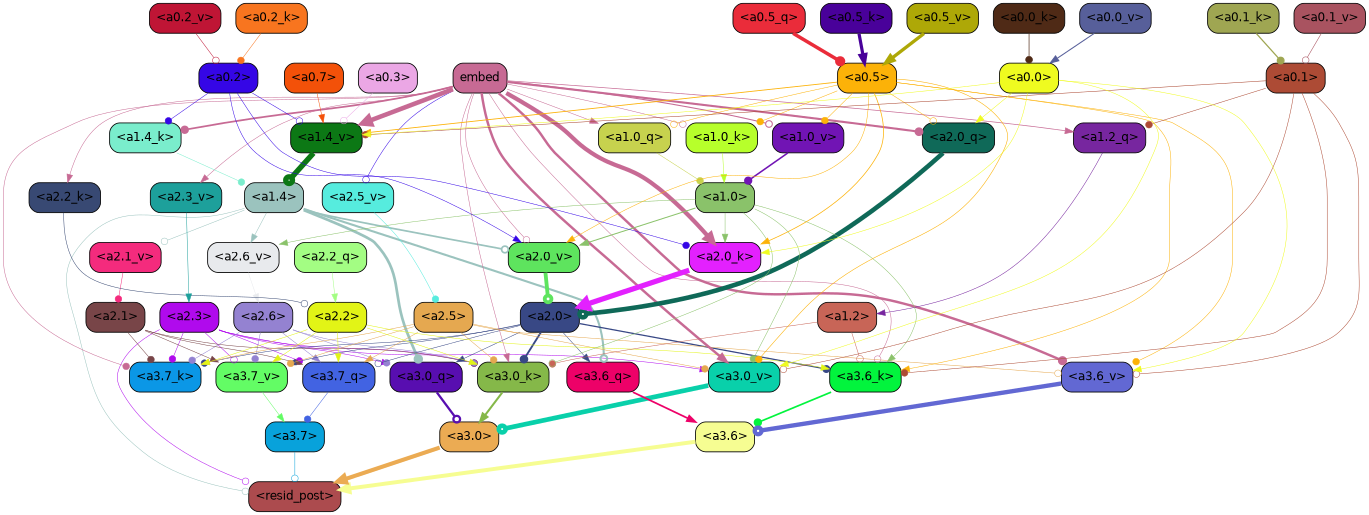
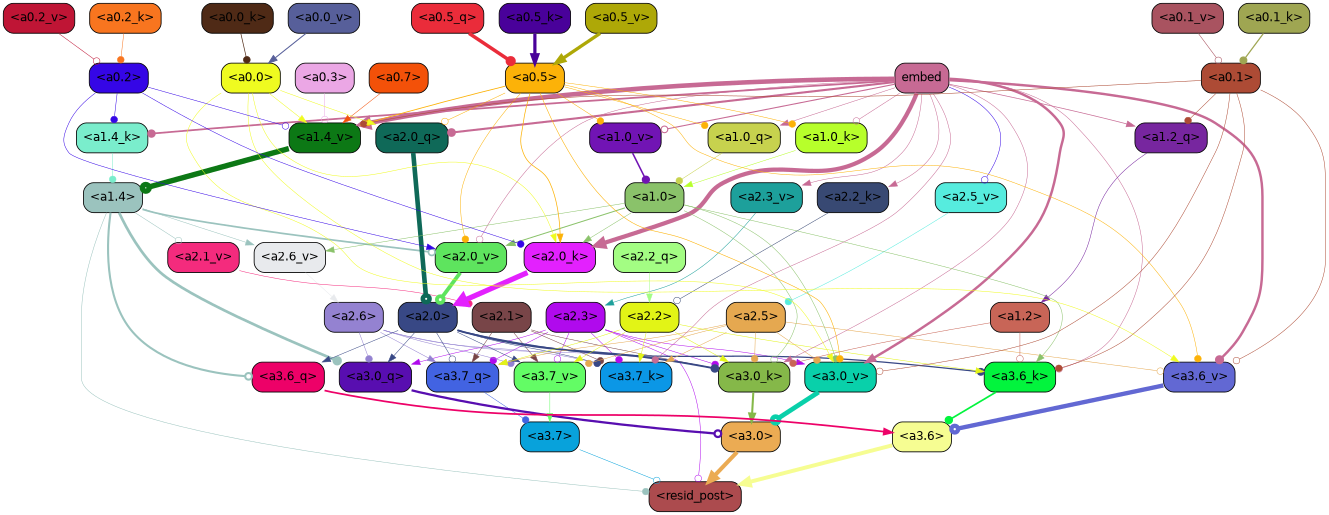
(785, 96) -> (664, 114)
(741, 176) -> (474, 158)
(1169, 204) -> none
(76, 323) -> (271, 444)
